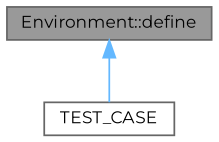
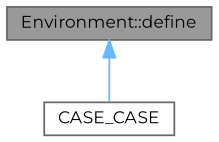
(109, 119) -> (109, 119)
